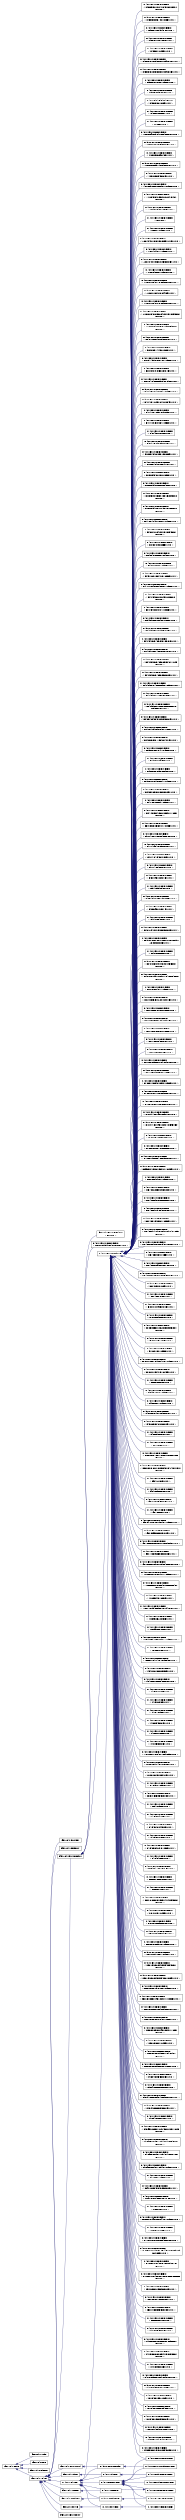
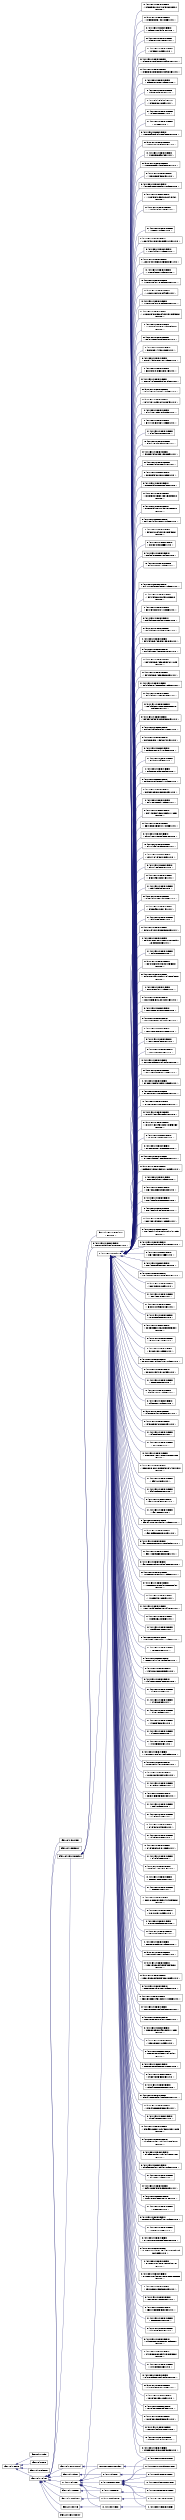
(160, 219) -> none
(160, 575) -> none
(111, 2466) -> (111, 2466)
(130, 2489) -> (136, 2492)
